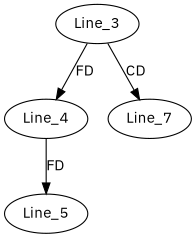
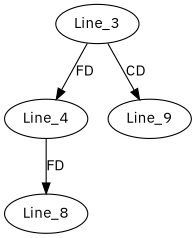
(150, 119) -> (150, 119)
(46, 214) -> (46, 214)
